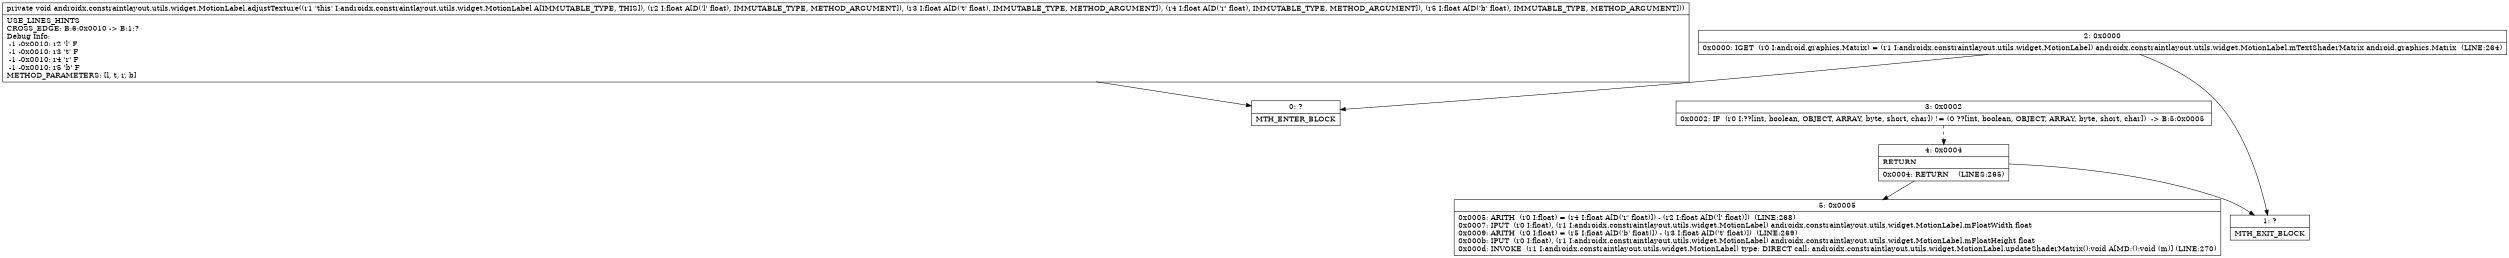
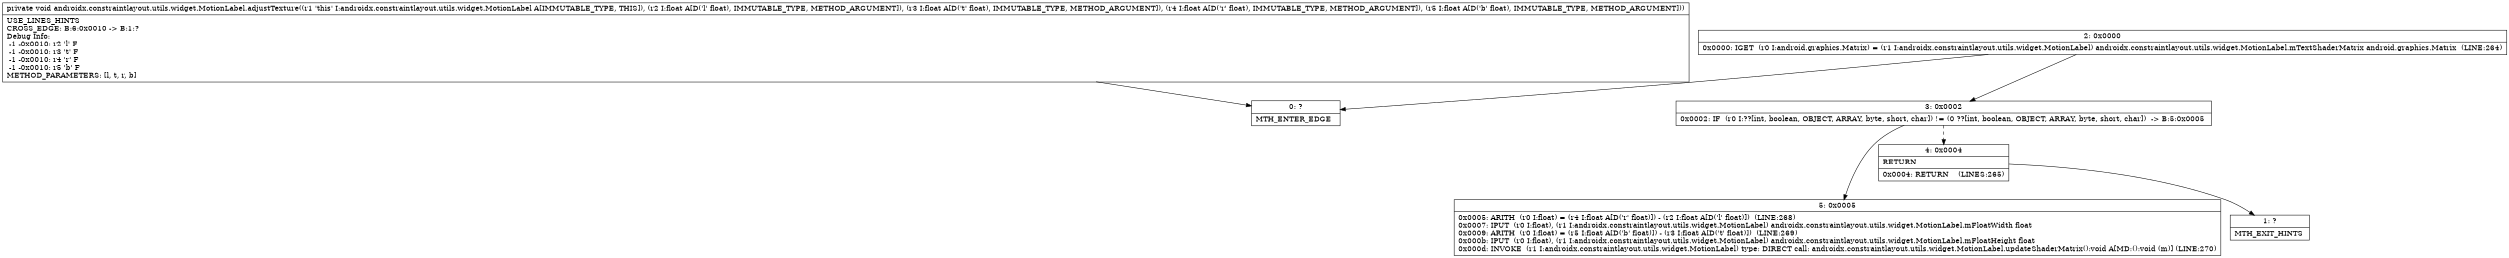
(2226, 113) -> (2026, 77)
(1296, 119) -> (1293, 119)
(1901, 189) -> (1867, 153)
(2270, 234) -> (2269, 234)
